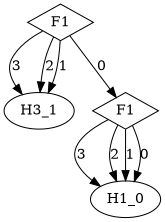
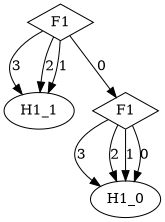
(39, 111) -> (39, 111)
